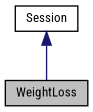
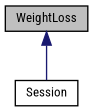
(47, 63) -> (47, 63)
